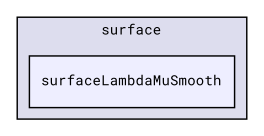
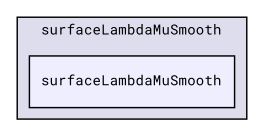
(132, 31) -> (132, 31)
